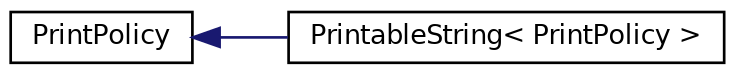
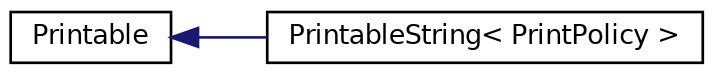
(102, 37) -> (91, 37)
